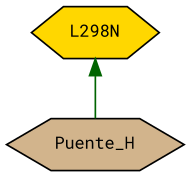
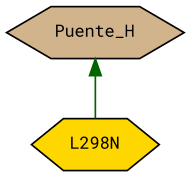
(95, 97) -> (95, 97)
